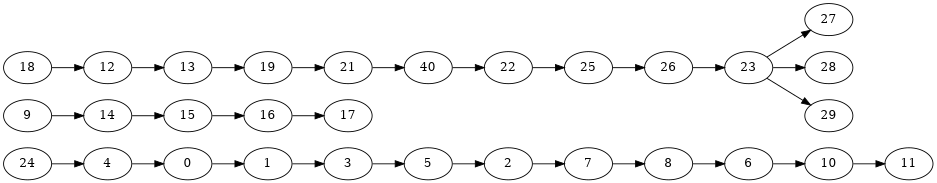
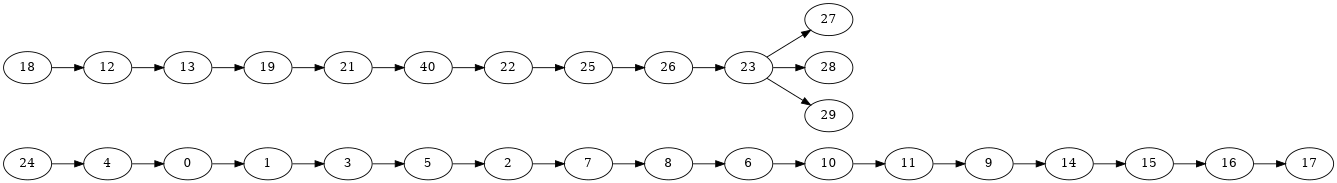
none -> (945, 164)
